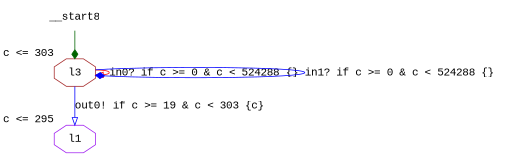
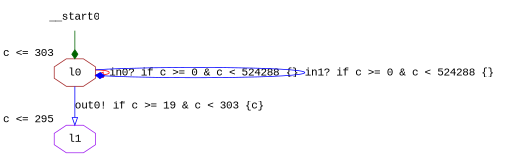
(75, 17) -> (75, 17)
(75, 73) -> (75, 73)
